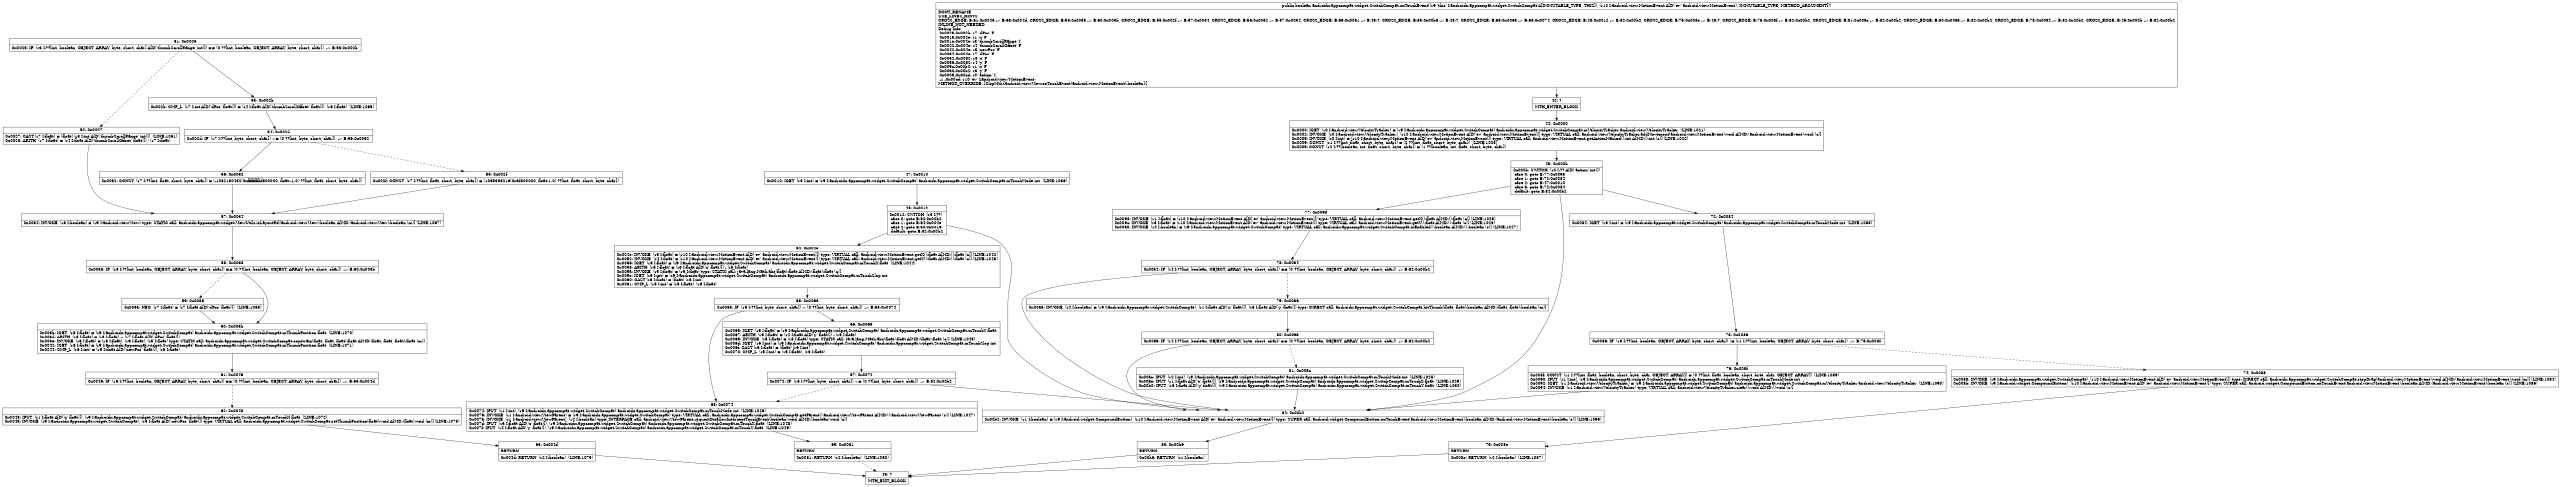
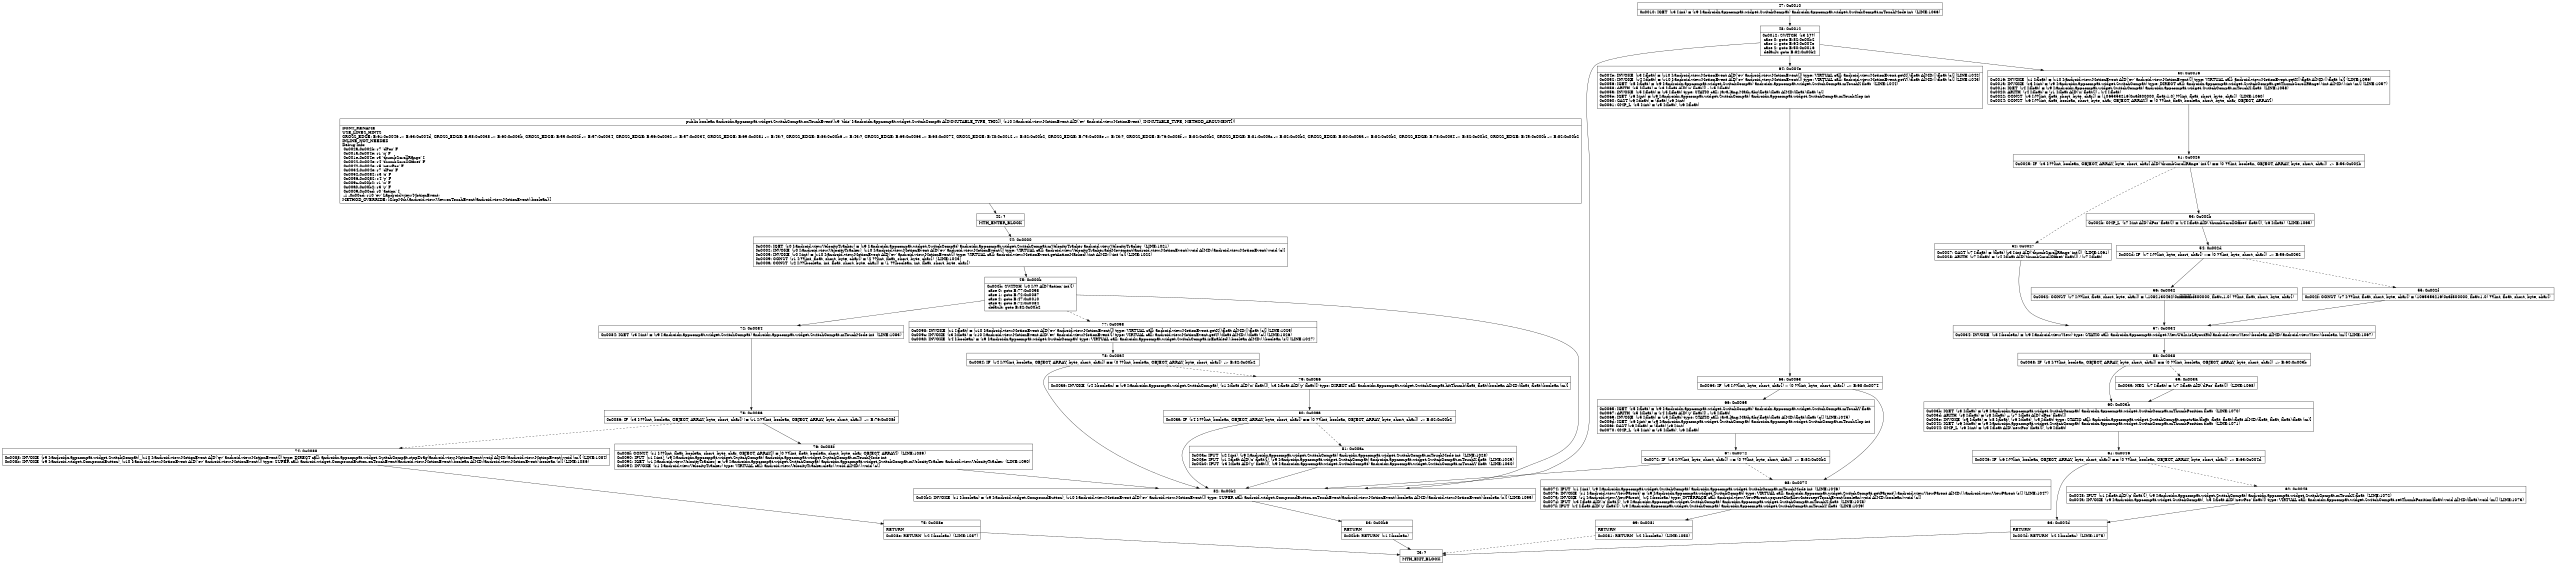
none -> (2189, 87)
(1539, 179) -> (1013, 295)
(1445, 198) -> (1077, 316)
none -> (2062, 484)
